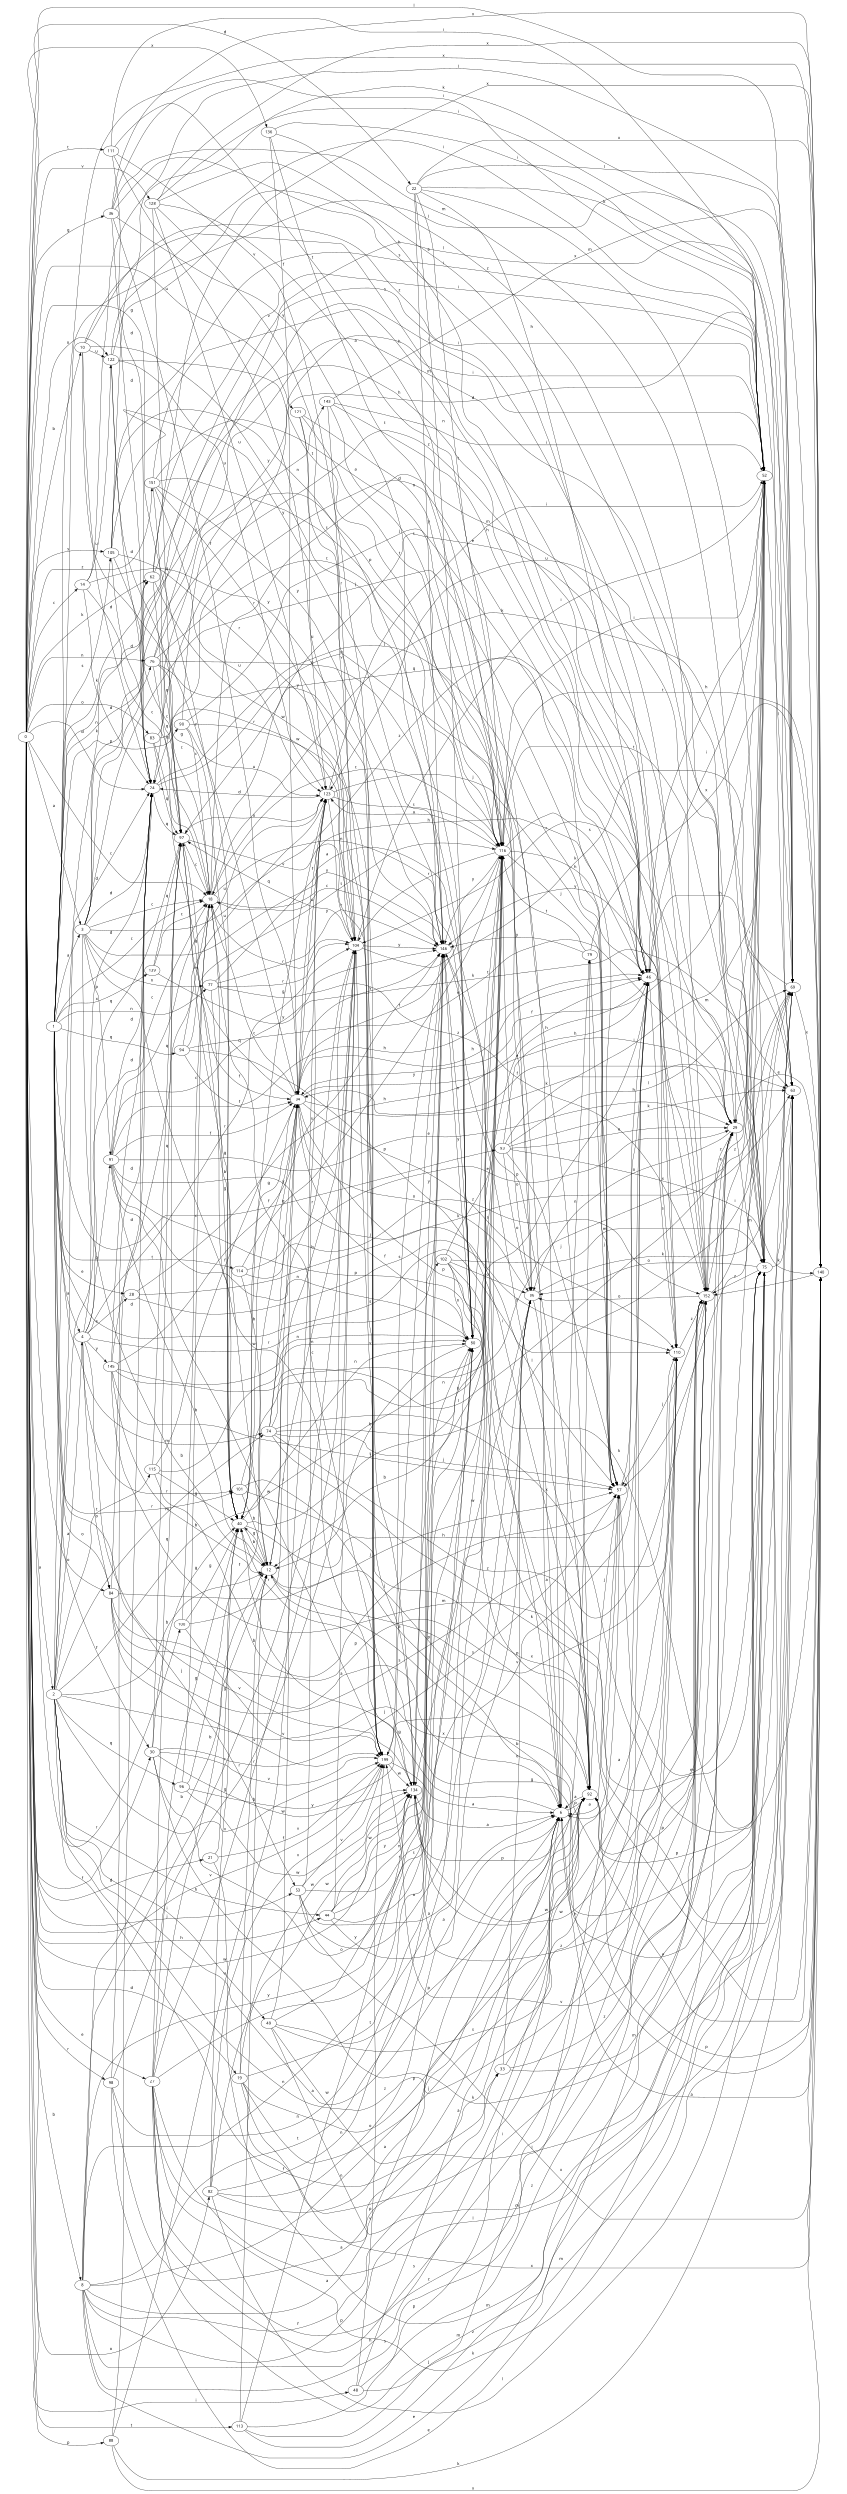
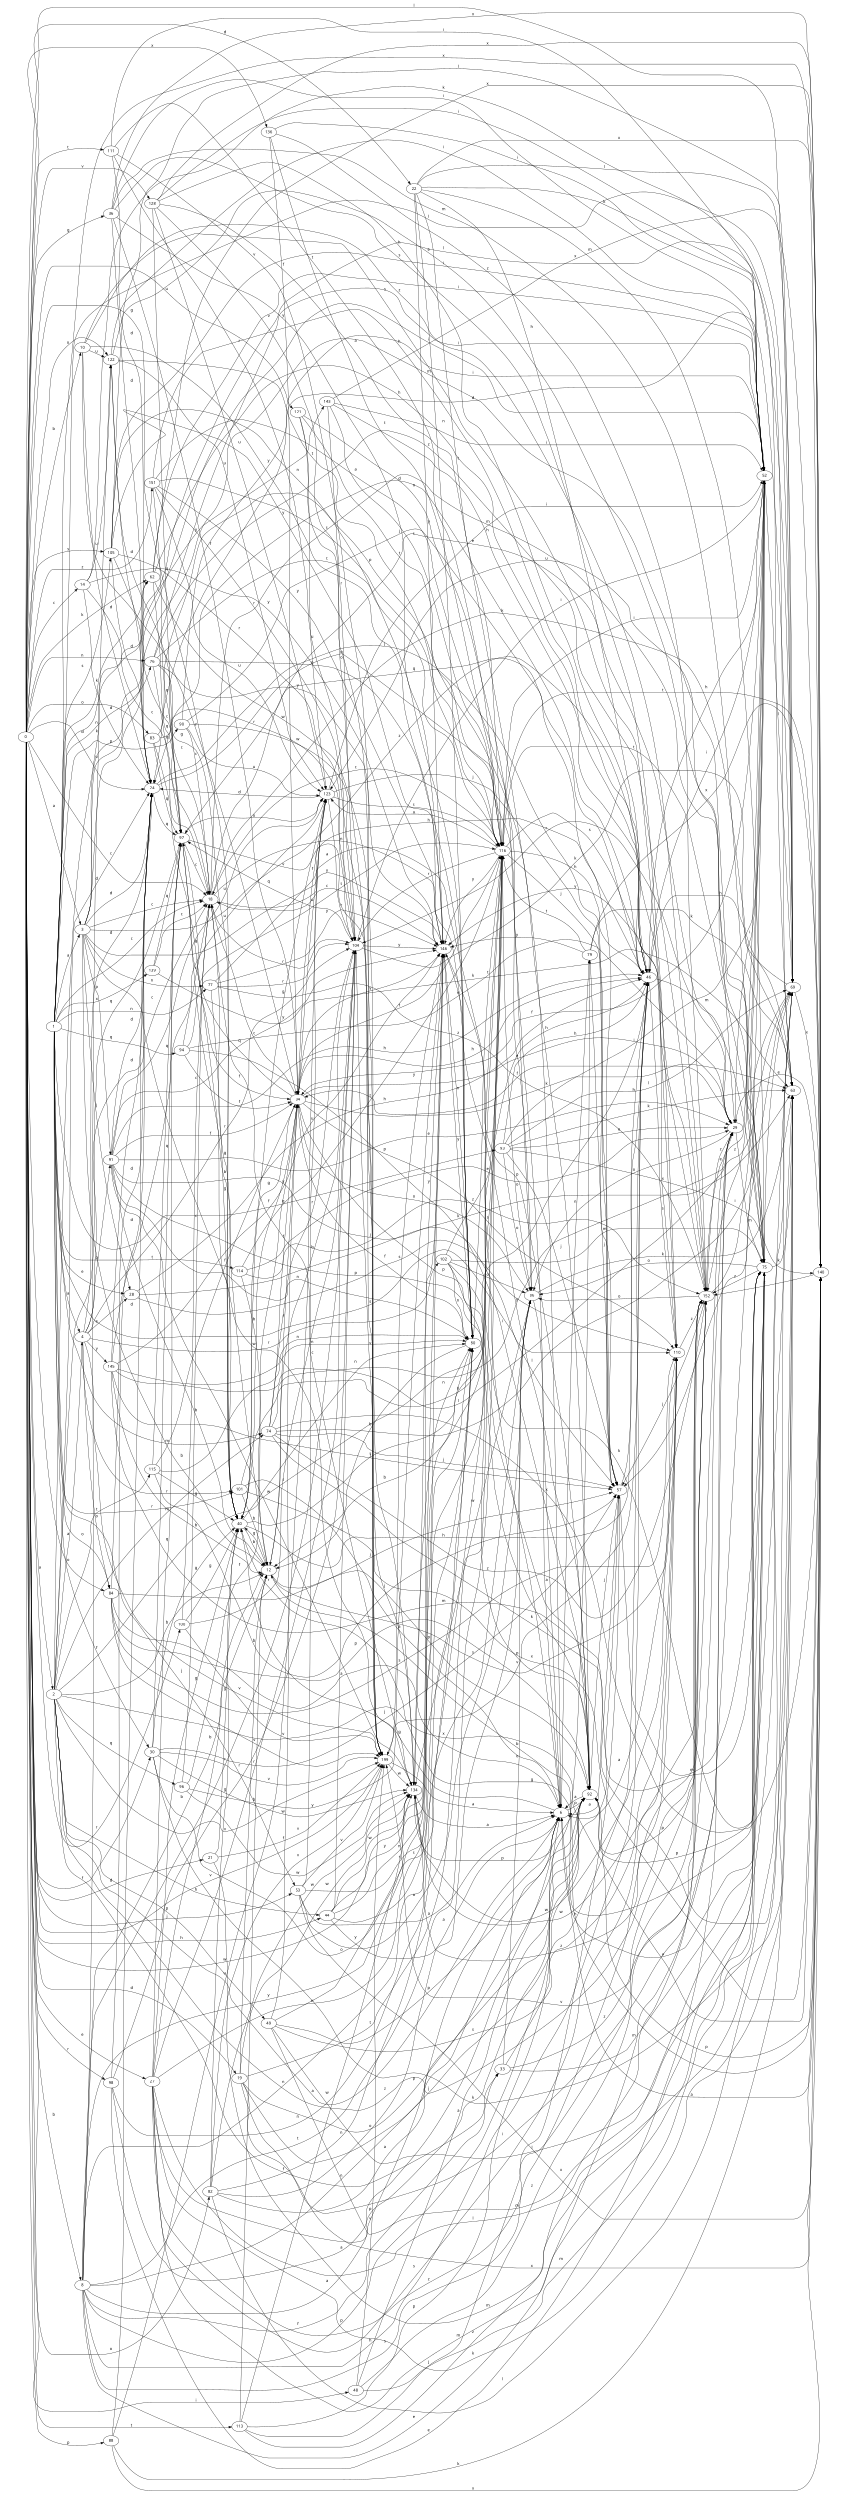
(341, 657) -> (341, 657)
(528, 743) -> (98, 1130)
none -> (706, 931)
(196, 968) -> (196, 968)
none -> (93, 1467)
(167, 1909) -> (167, 1909)
